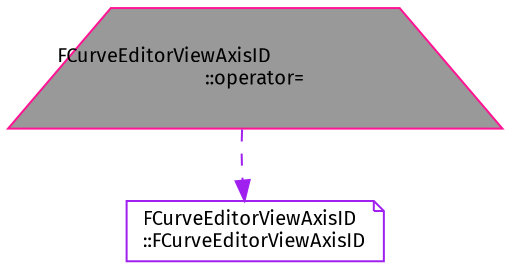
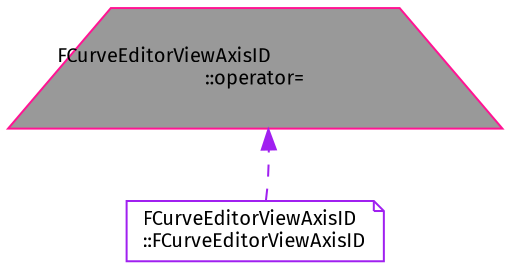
(242, 155) -> (268, 175)
